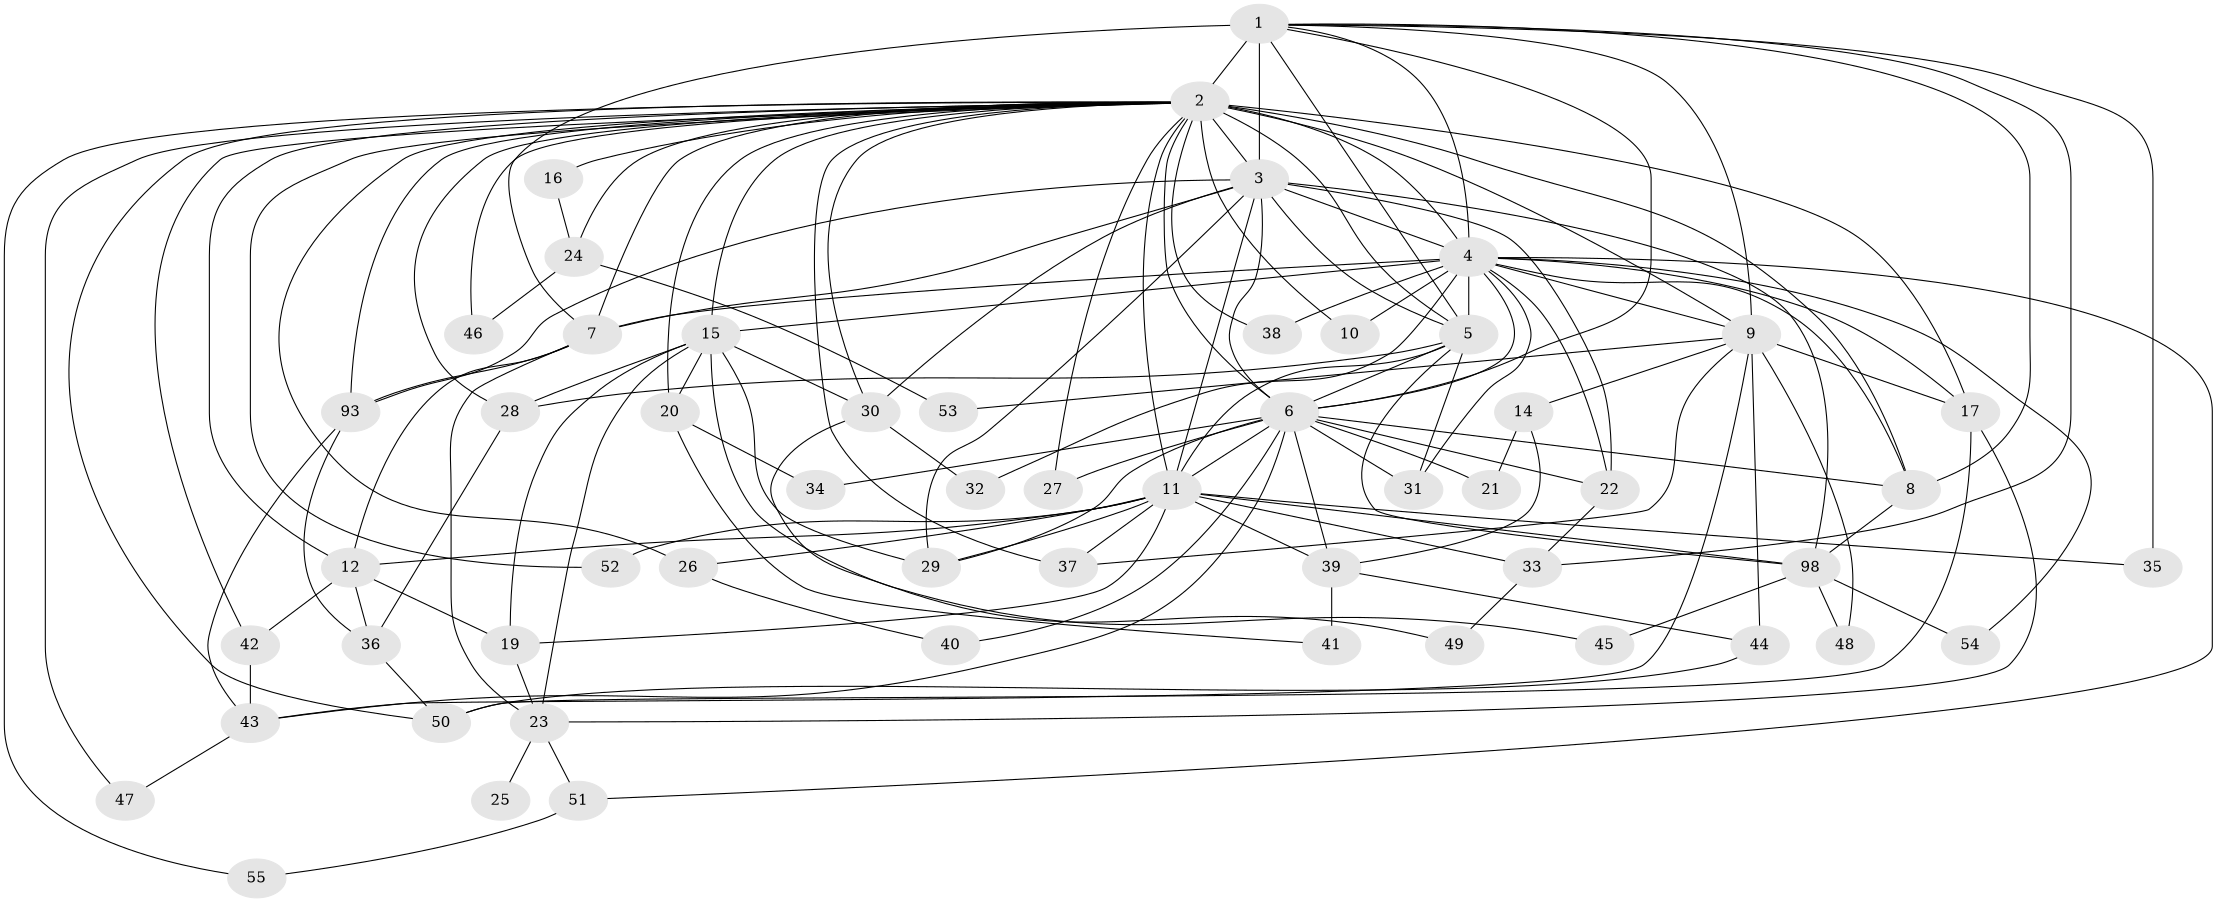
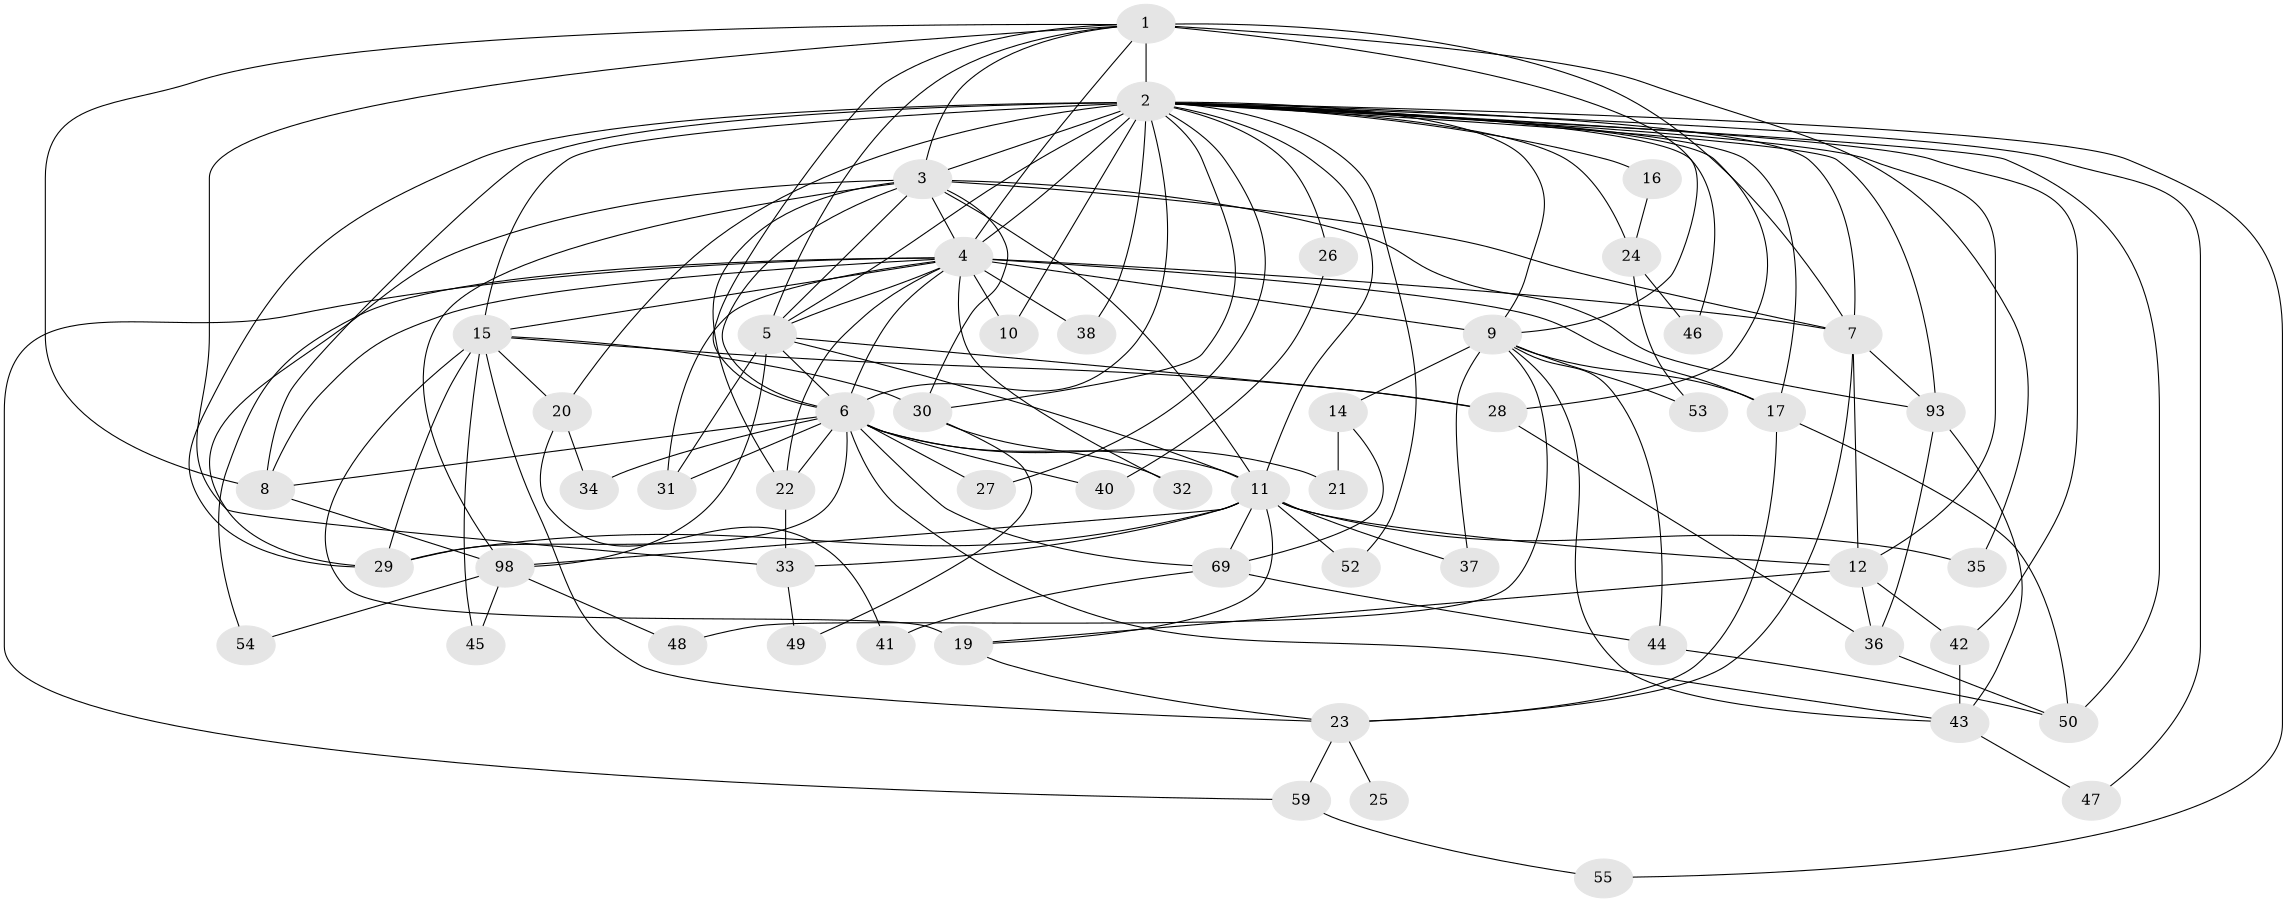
(815, 247) -> (473, 161)
(910, 539) -> none
(1332, 568) -> (1222, 568)
(578, 801) -> (1301, 801)
